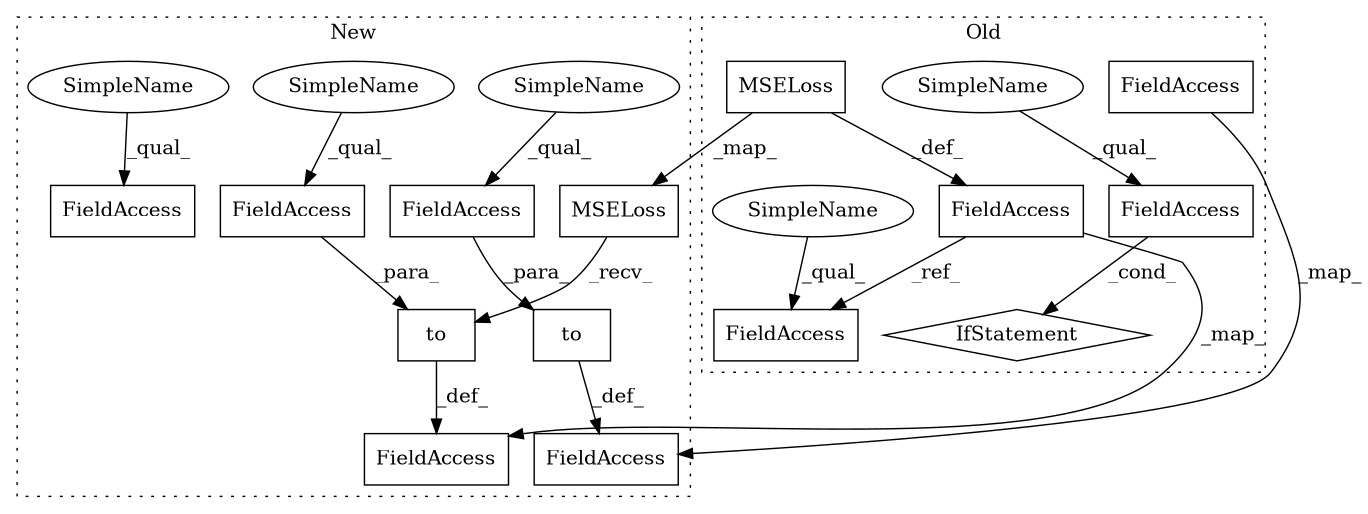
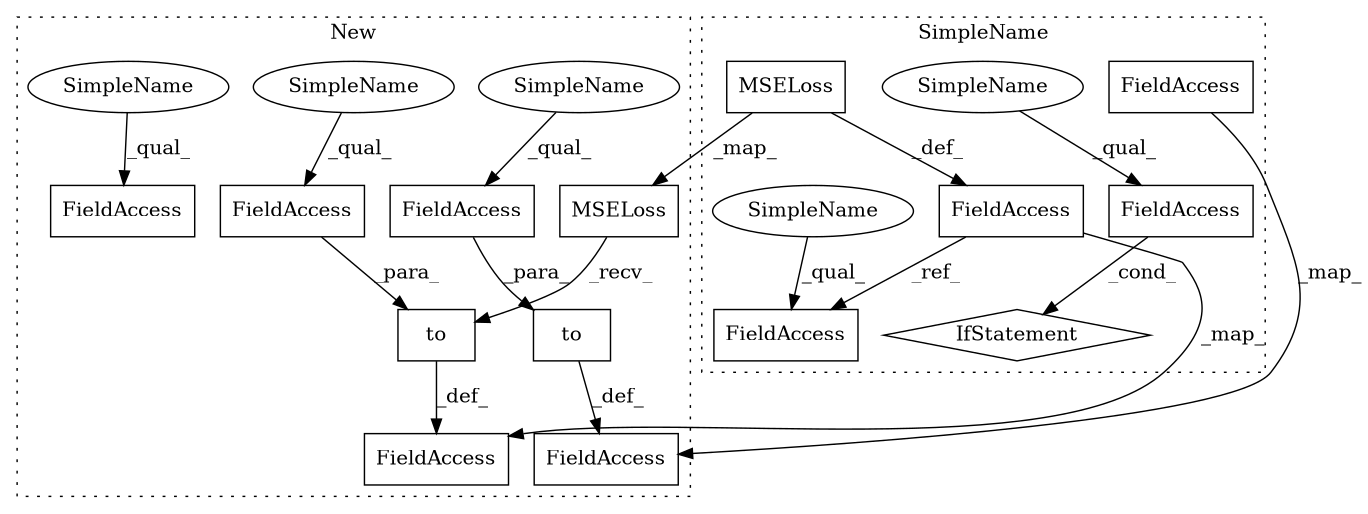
(983, 34) -> (983, 34)
